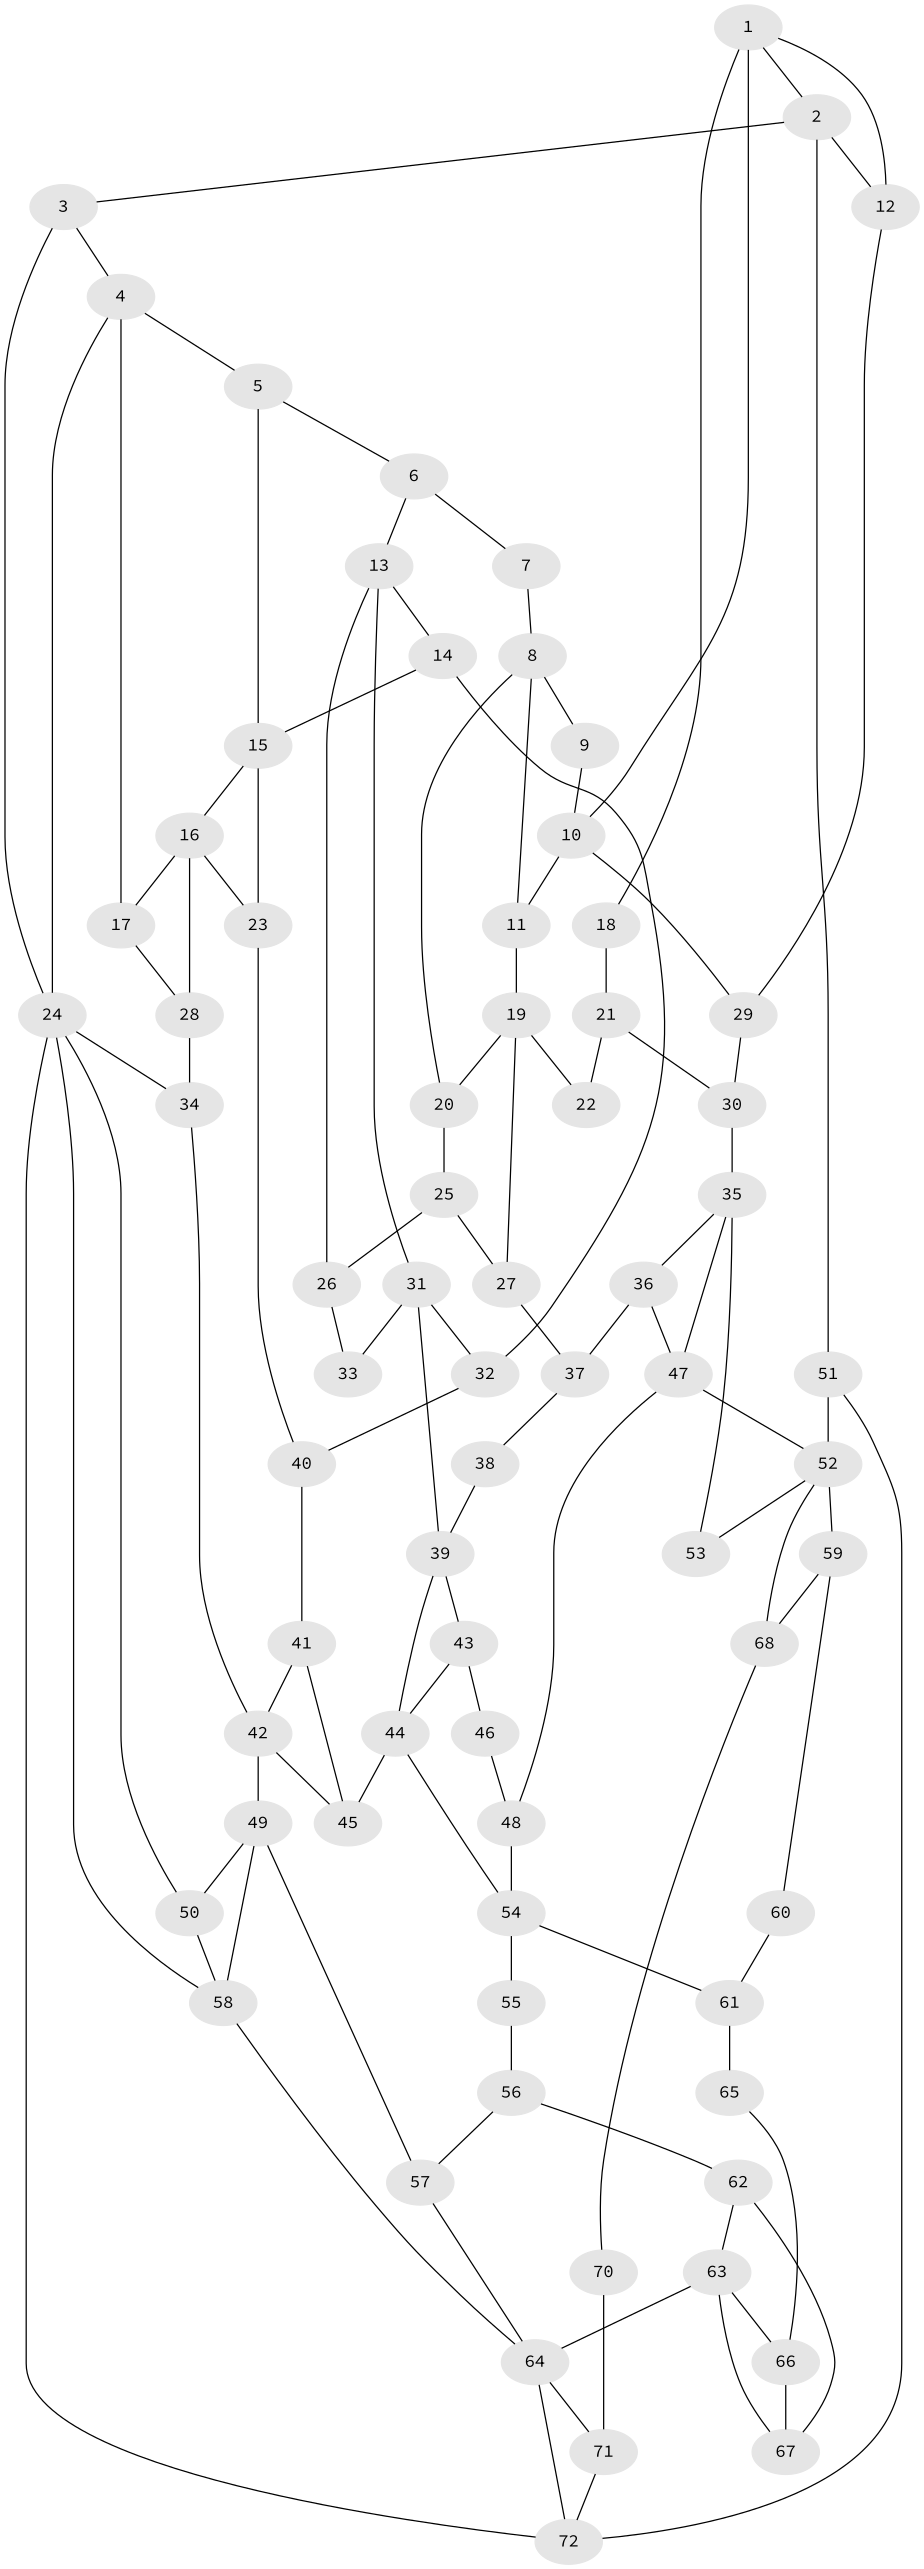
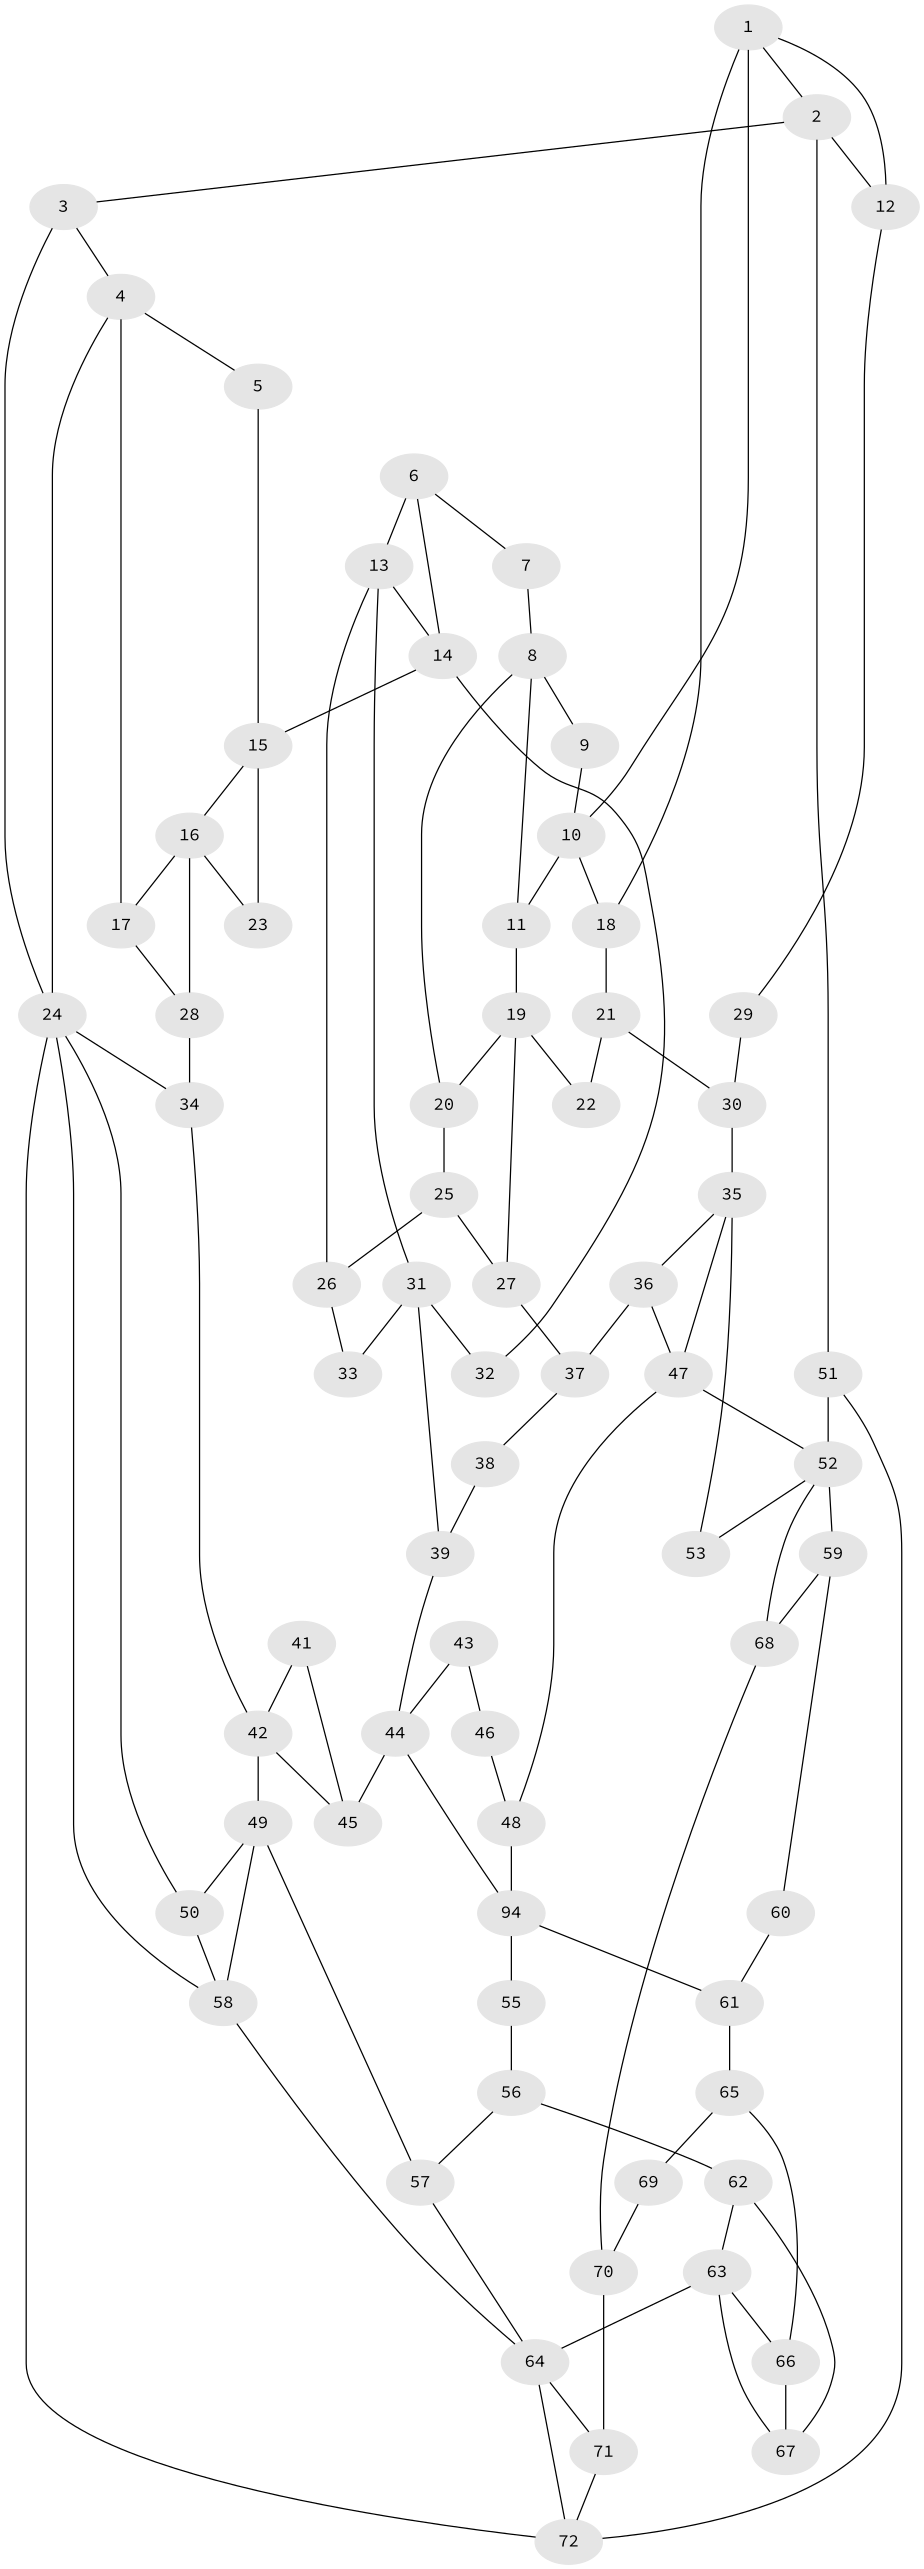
(336, 432) -> (428, 566)
(666, 919) -> (589, 881)
(302, 1464) -> none
(452, 1599) -> none
(511, 1913) -> (511, 1913)
none -> (649, 2183)
